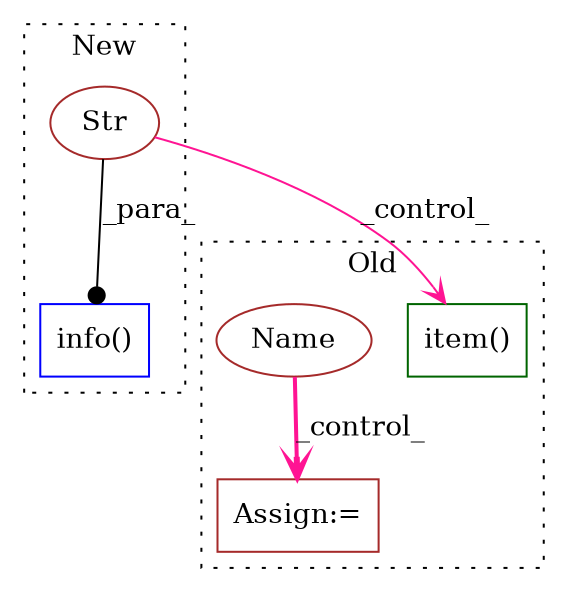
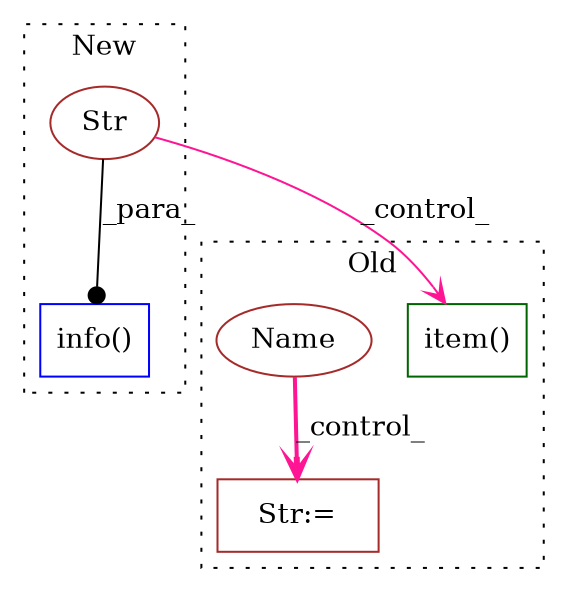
(298, 516) -> (298, 516)
